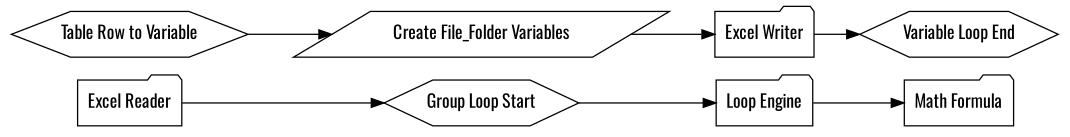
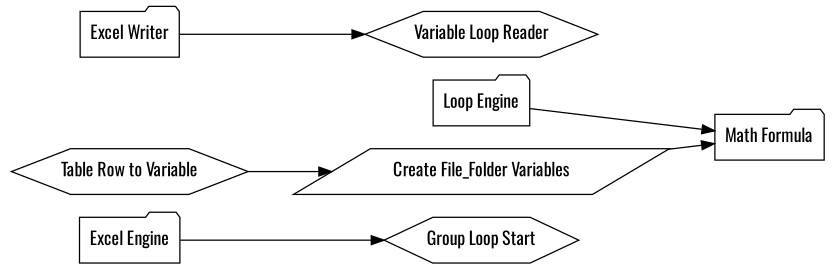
(666, 34) -> (685, 147)
(959, 34) -> (481, 34)
(130, 103) -> (130, 240)
(641, 103) -> none
